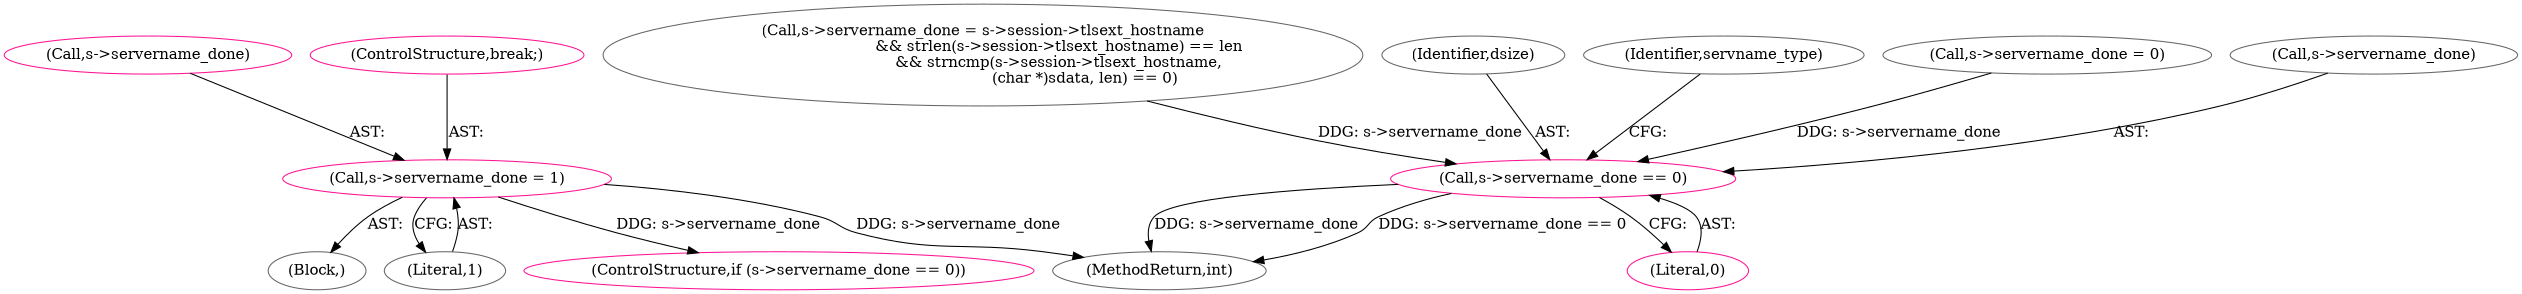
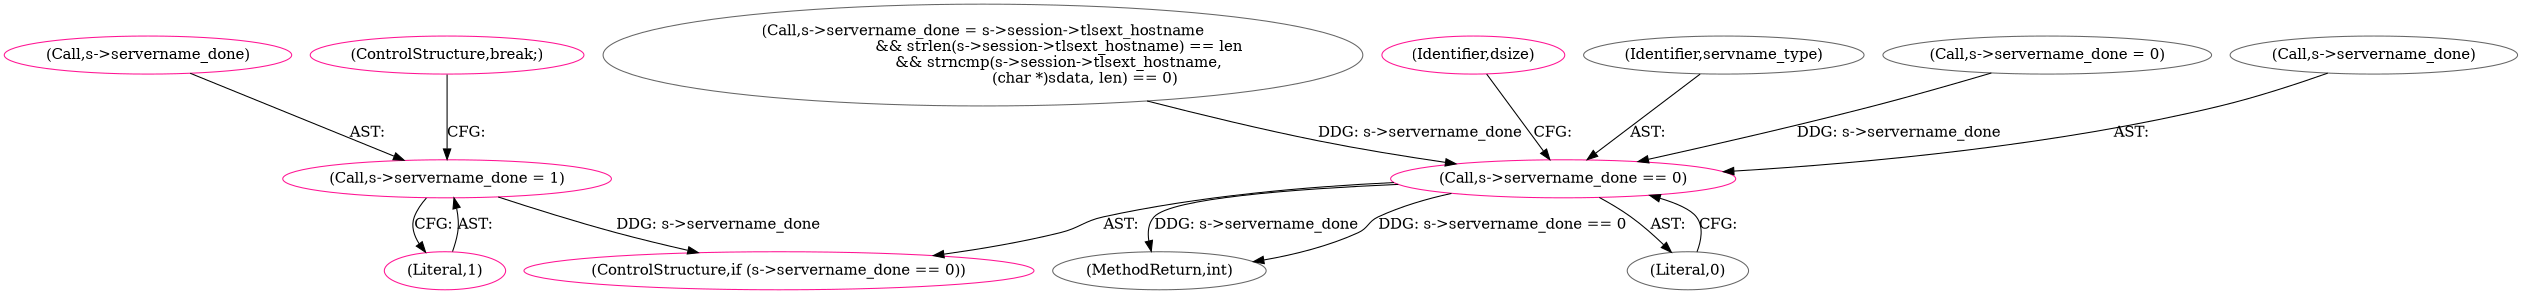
(1473, 55) -> (1473, 55)
(469, 133) -> (469, 133)
(1555, 133) -> (1555, 133)
(1650, 133) -> (1650, 133)
none -> (1155, 207)
(838, 225) -> none
(1671, 225) -> (1671, 225)
(1721, 225) -> (1721, 225)
(317, 271) -> none
(445, 271) -> (445, 271)
(1688, 271) -> (1688, 271)
